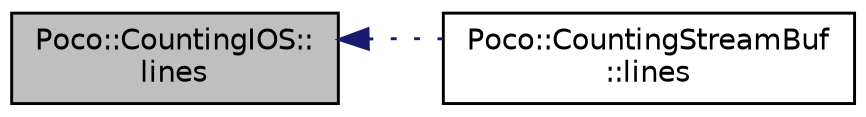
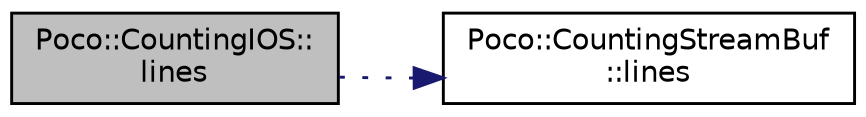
(406, 39) -> (376, 78)
